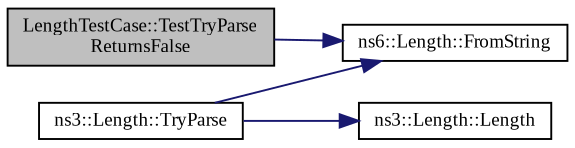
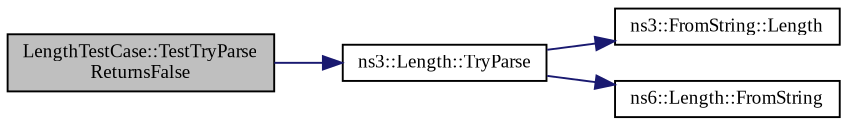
(299, 40) -> (299, 63)
(455, 121) -> (727, 27)
